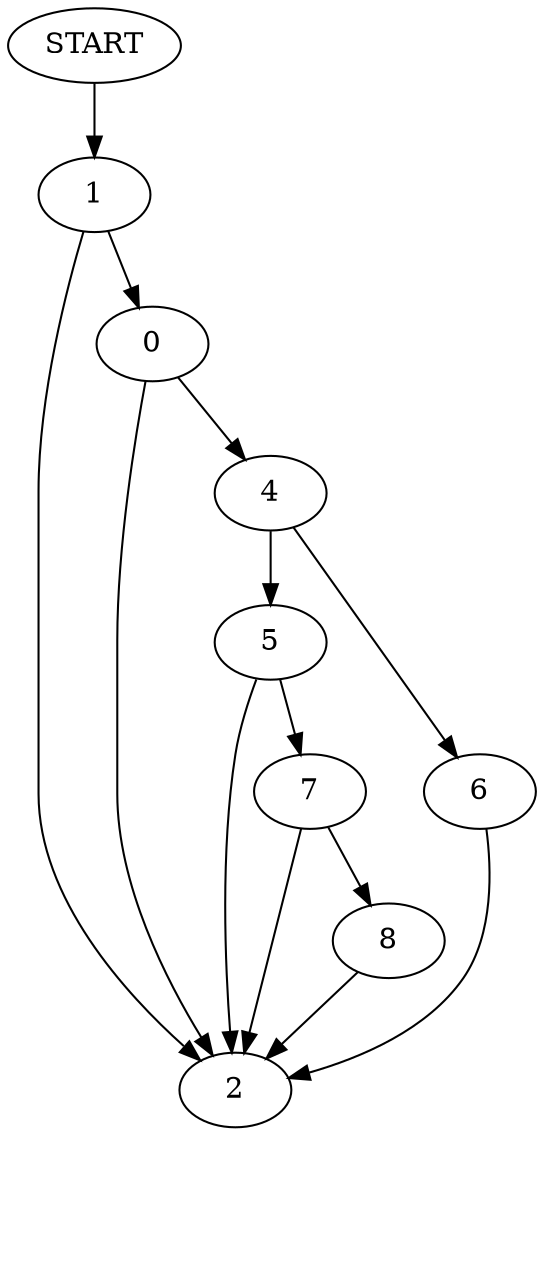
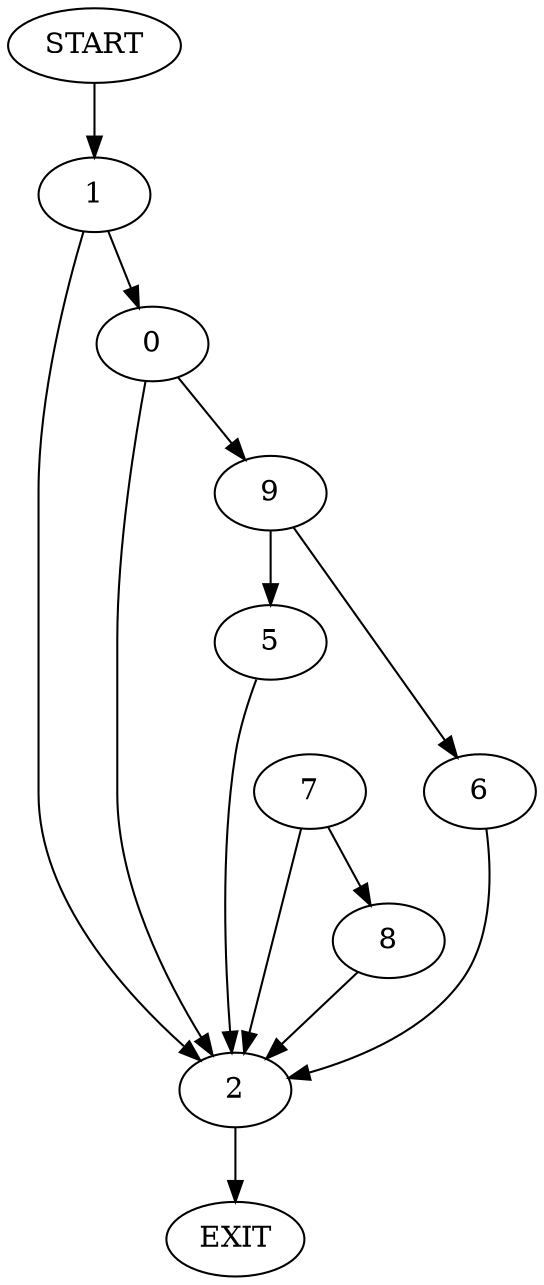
(271, 493) -> (271, 493)
(288, 707) -> none
none -> (235, 1239)
